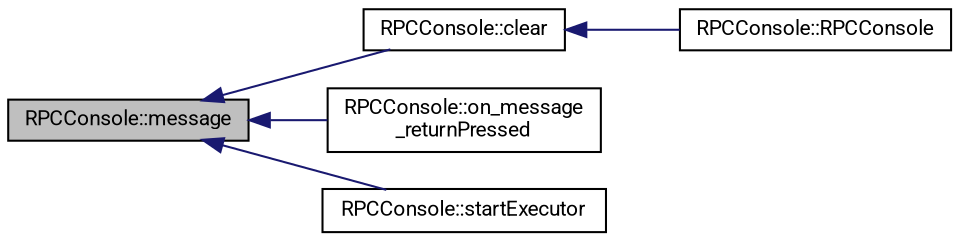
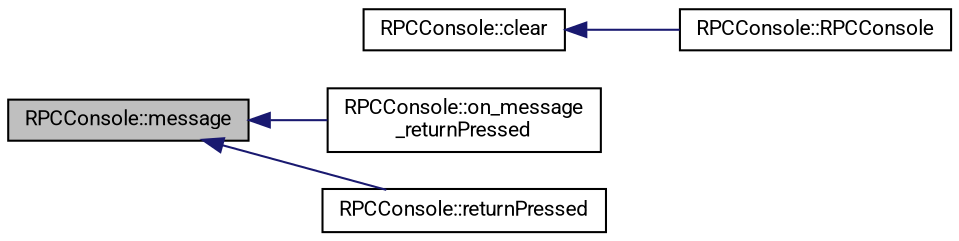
(307, 72) -> none
(464, 211) -> (464, 211)
